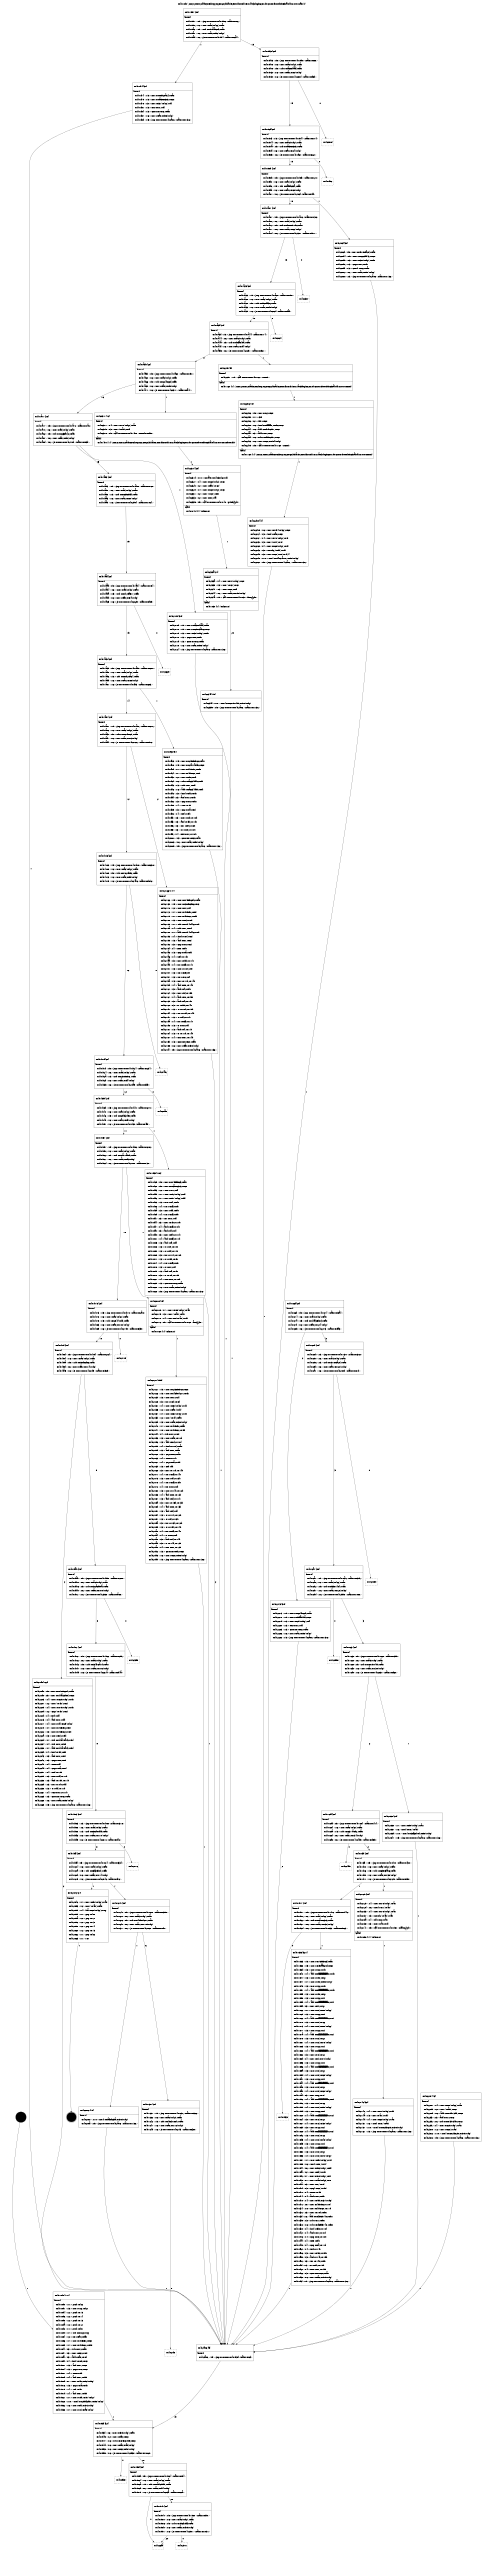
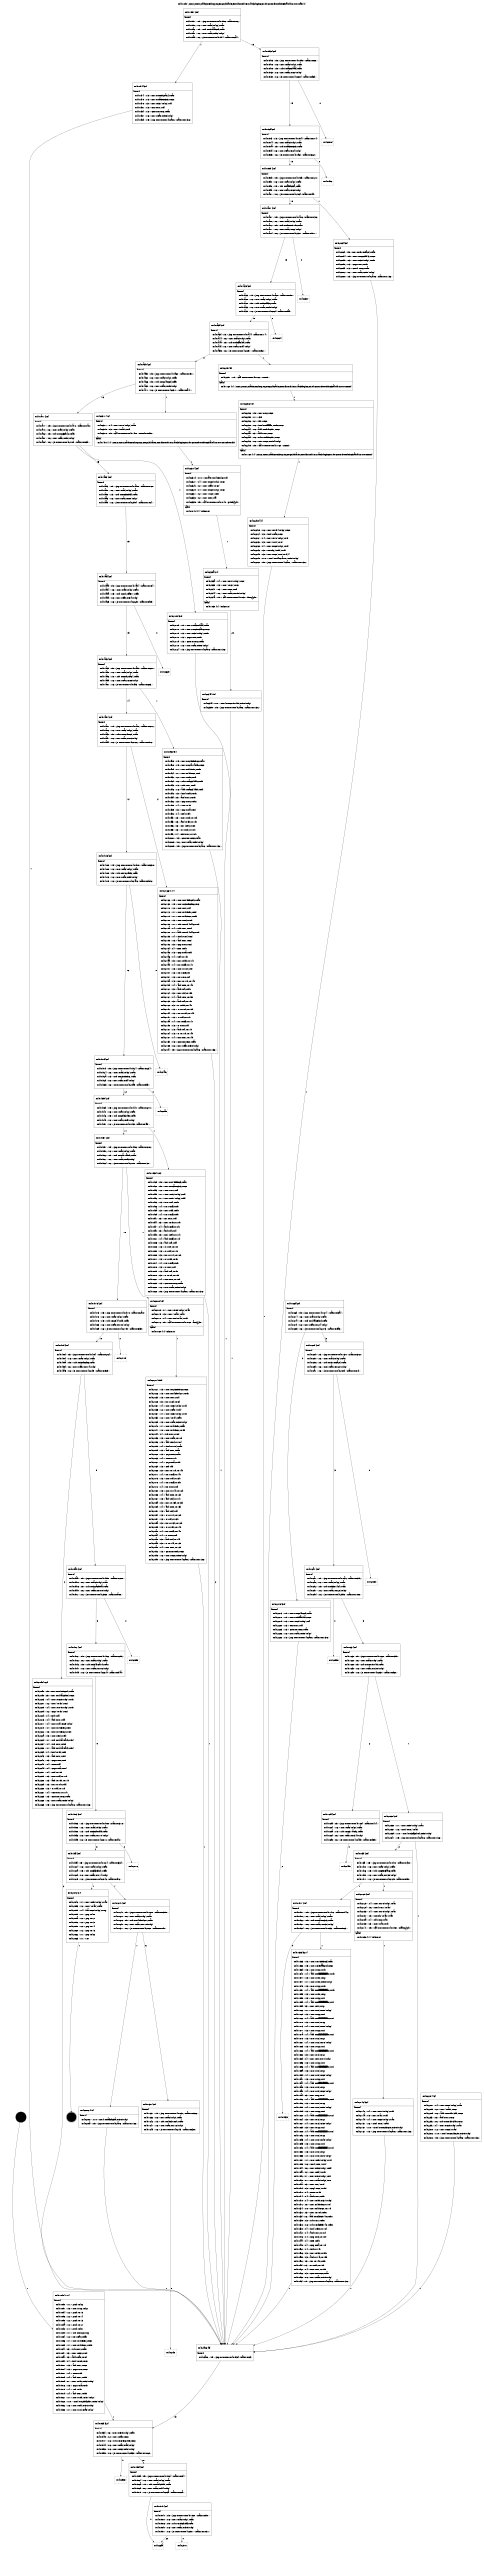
(366, 1846) -> (399, 1845)
(170, 2499) -> none
